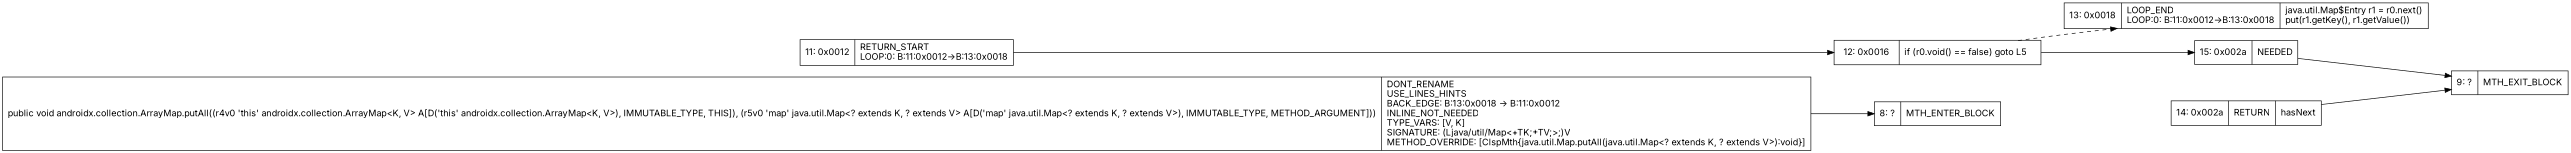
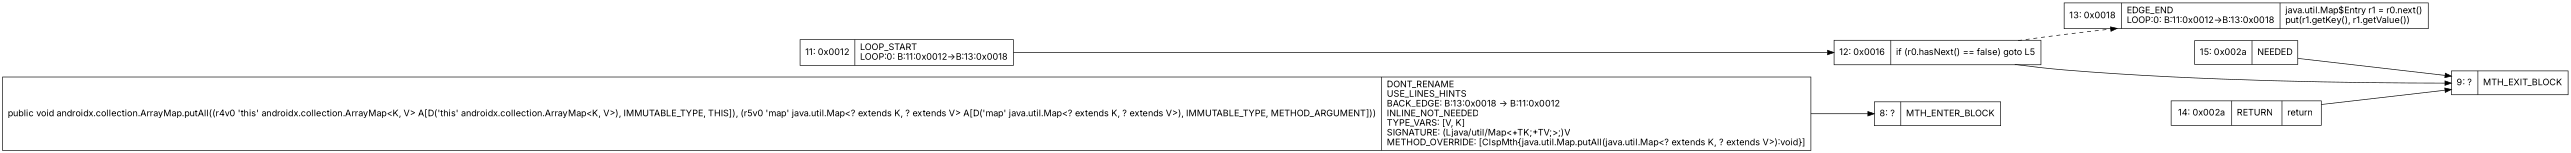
(2150, 11) -> (2150, 11)
(895, 47) -> (889, 47)
(1966, 52) -> (1966, 52)
(2115, 53) -> (2230, 79)
(2298, 113) -> (2300, 113)
